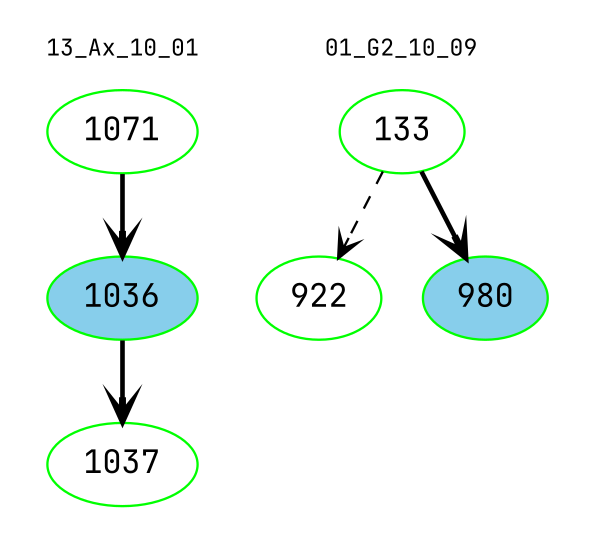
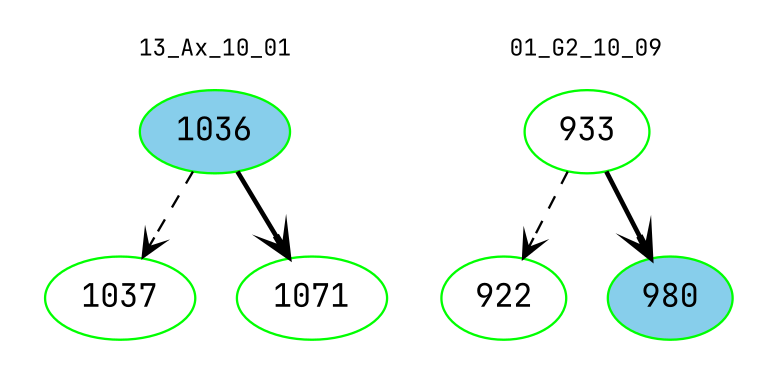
(402, 132) -> (587, 132)
(122, 204) -> (257, 204)
(122, 370) -> (174, 204)
